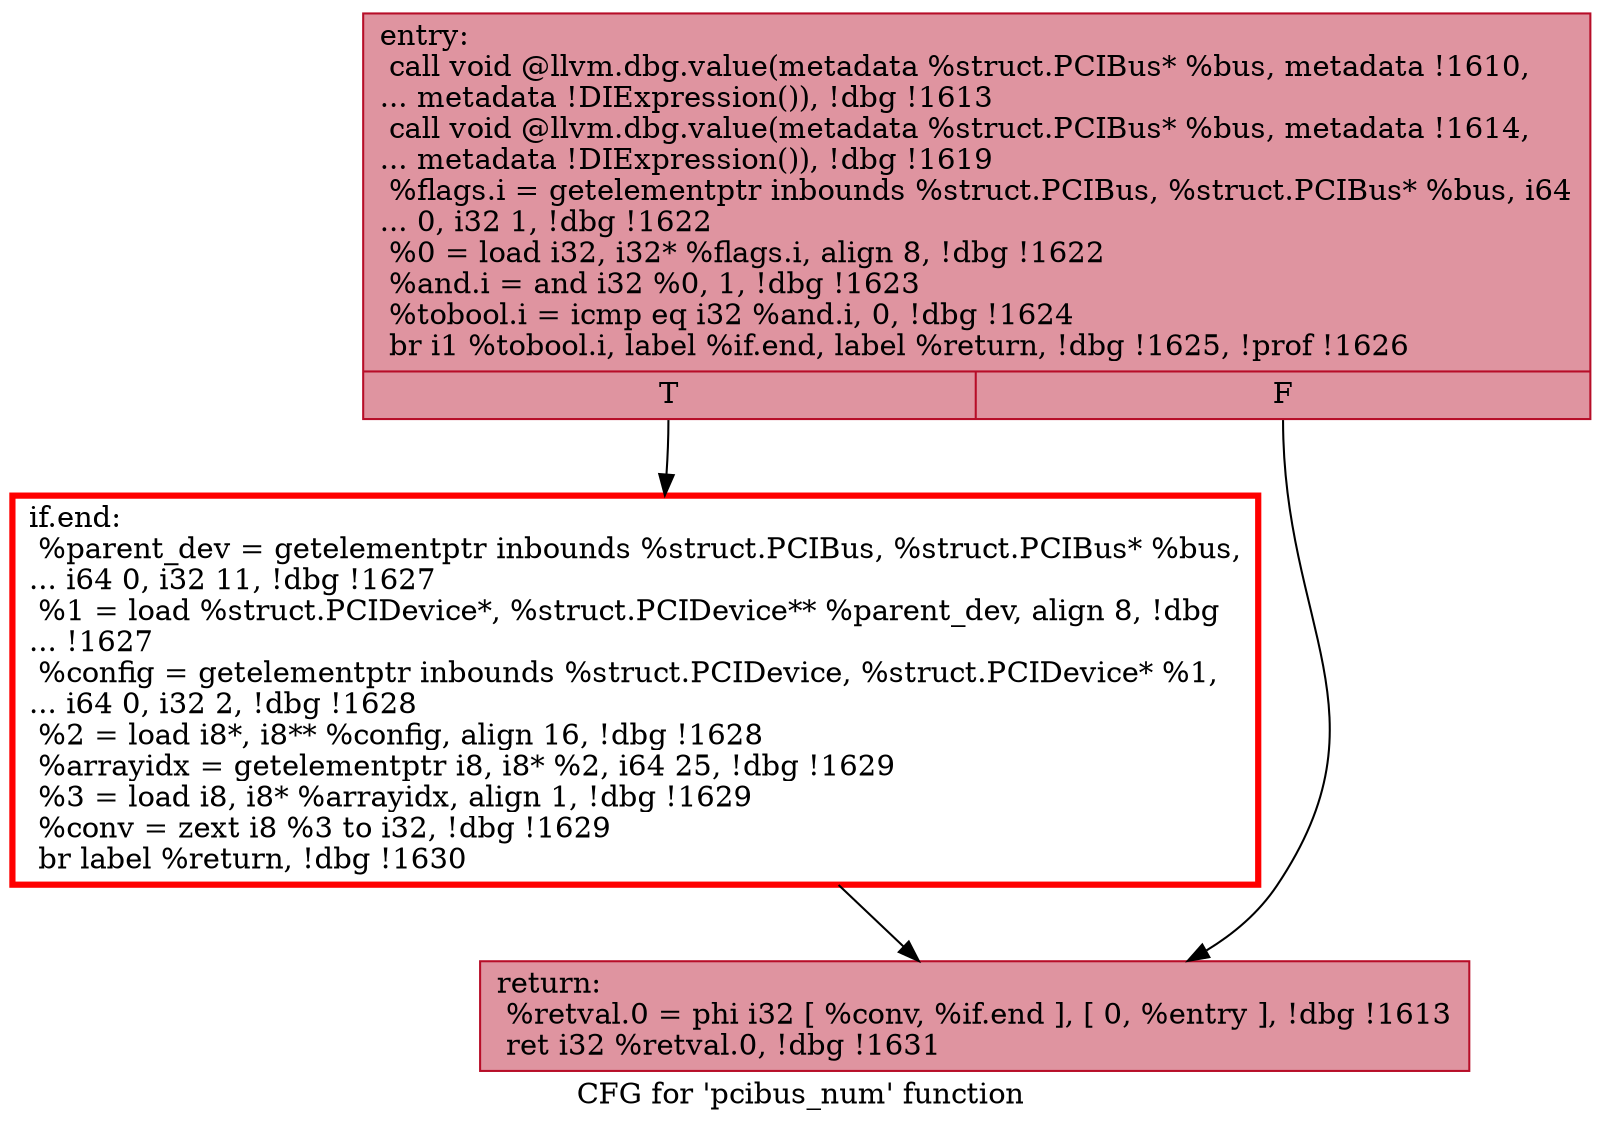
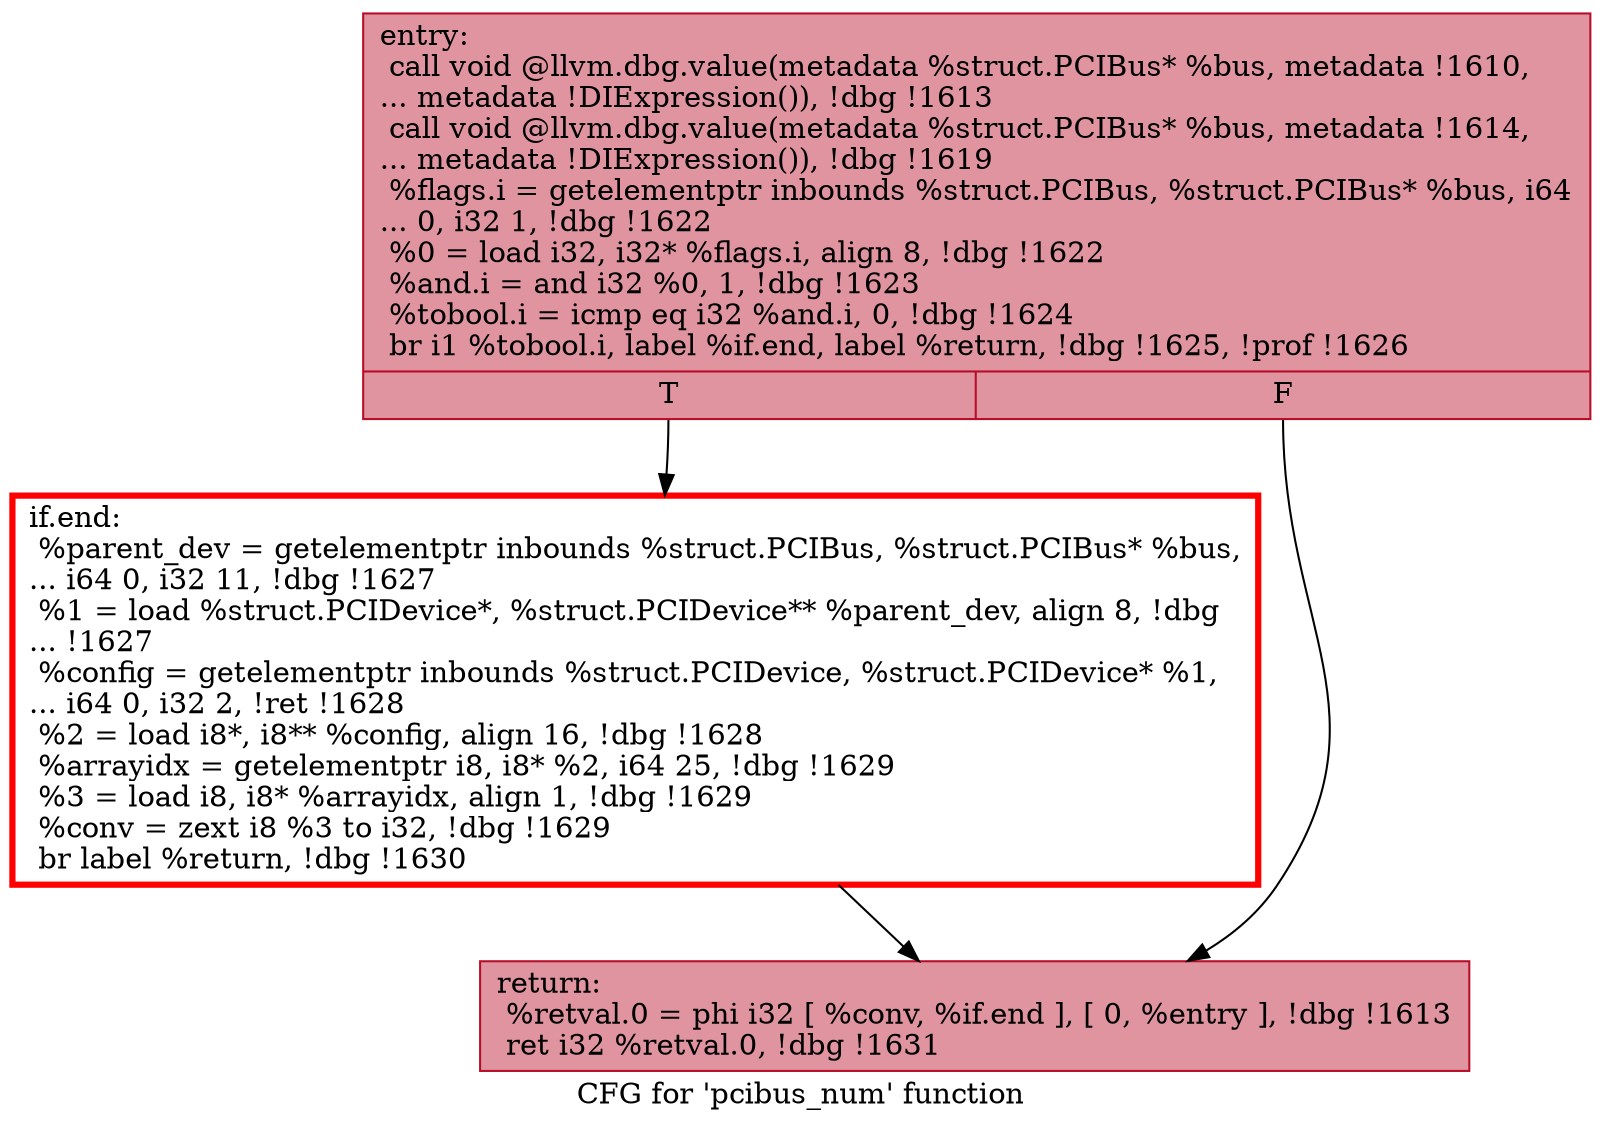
(224, 705) -> (217, 705)
